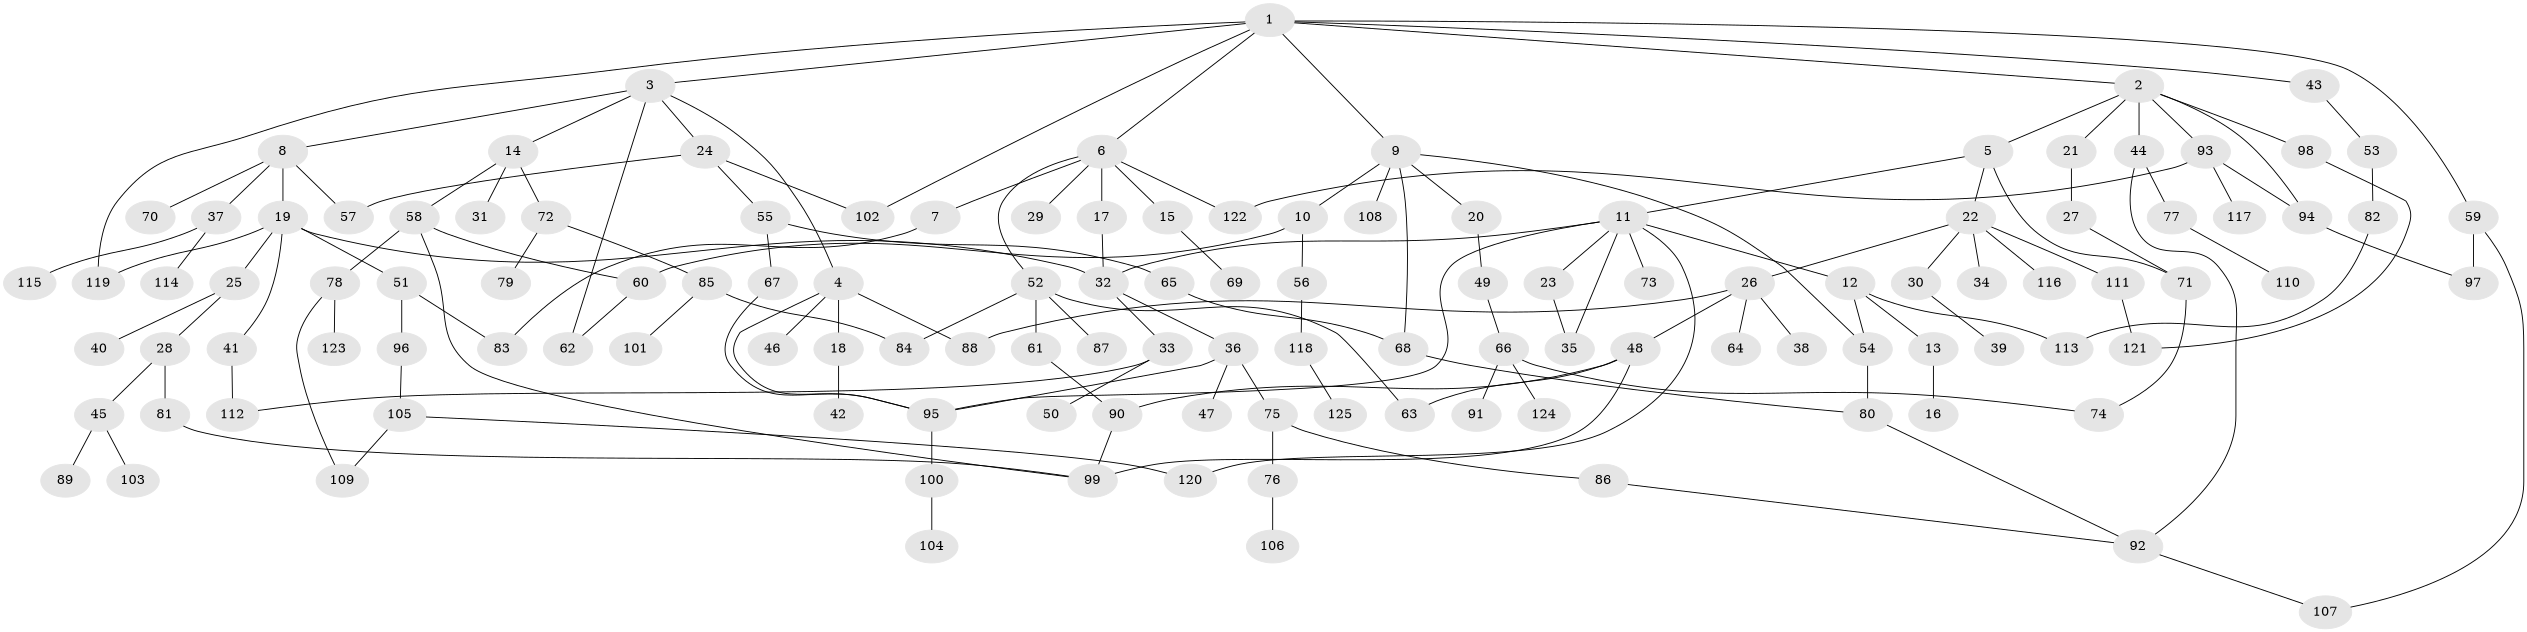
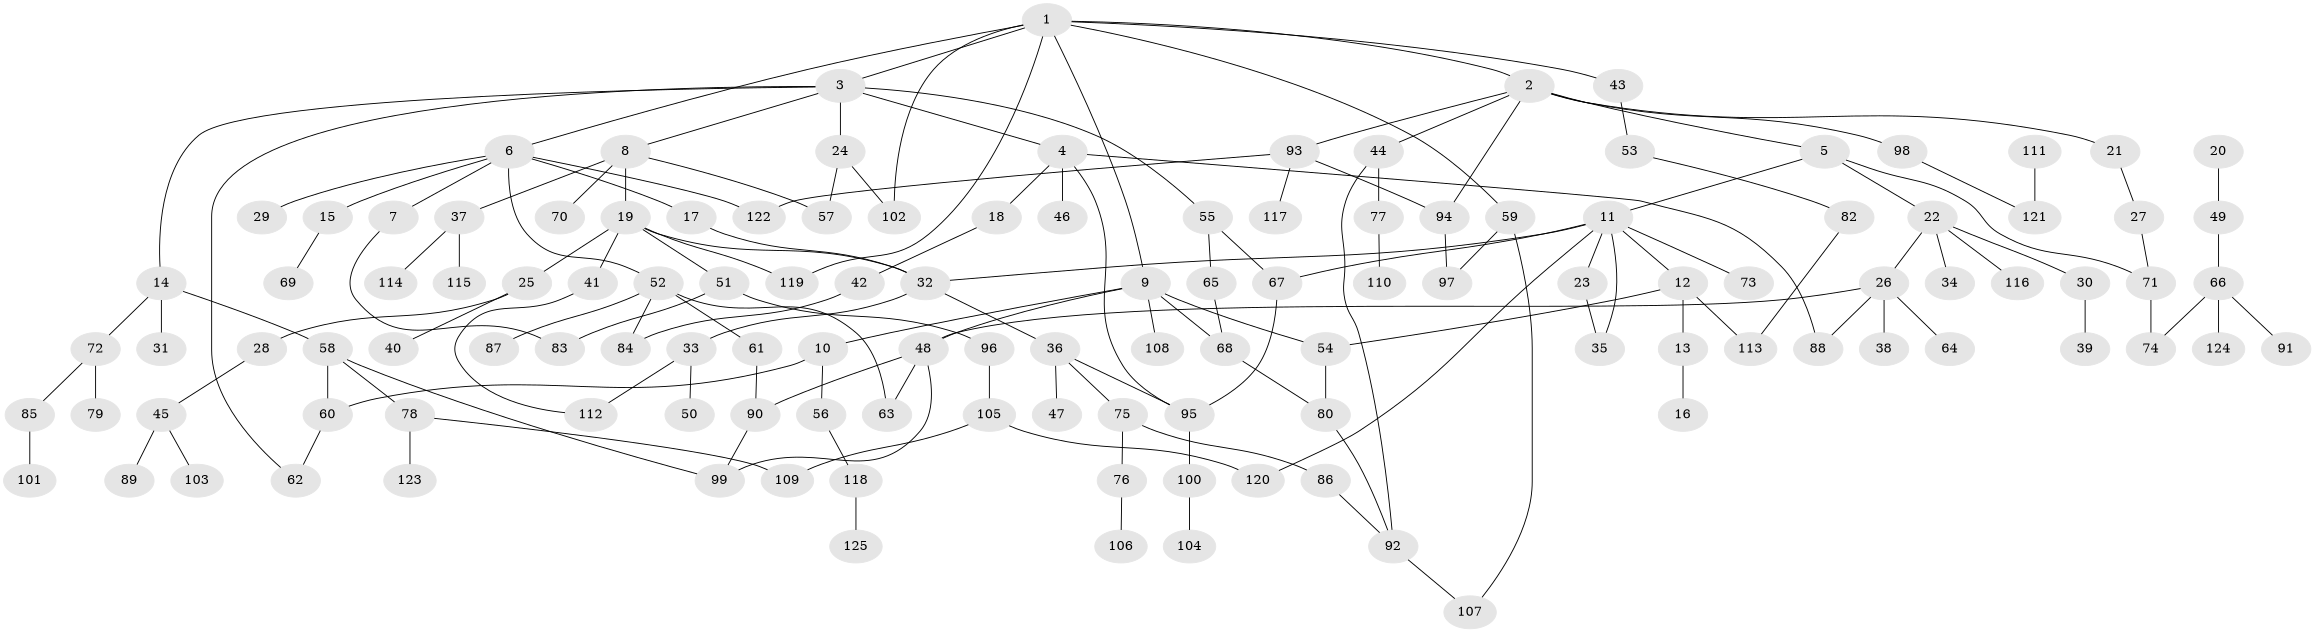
(735, 185) -> (1041, 116)
(1436, 185) -> (1018, 313)
(2045, 250) -> none
(798, 315) -> (743, 316)
(1402, 377) -> (1400, 257)
(165, 415) -> none
